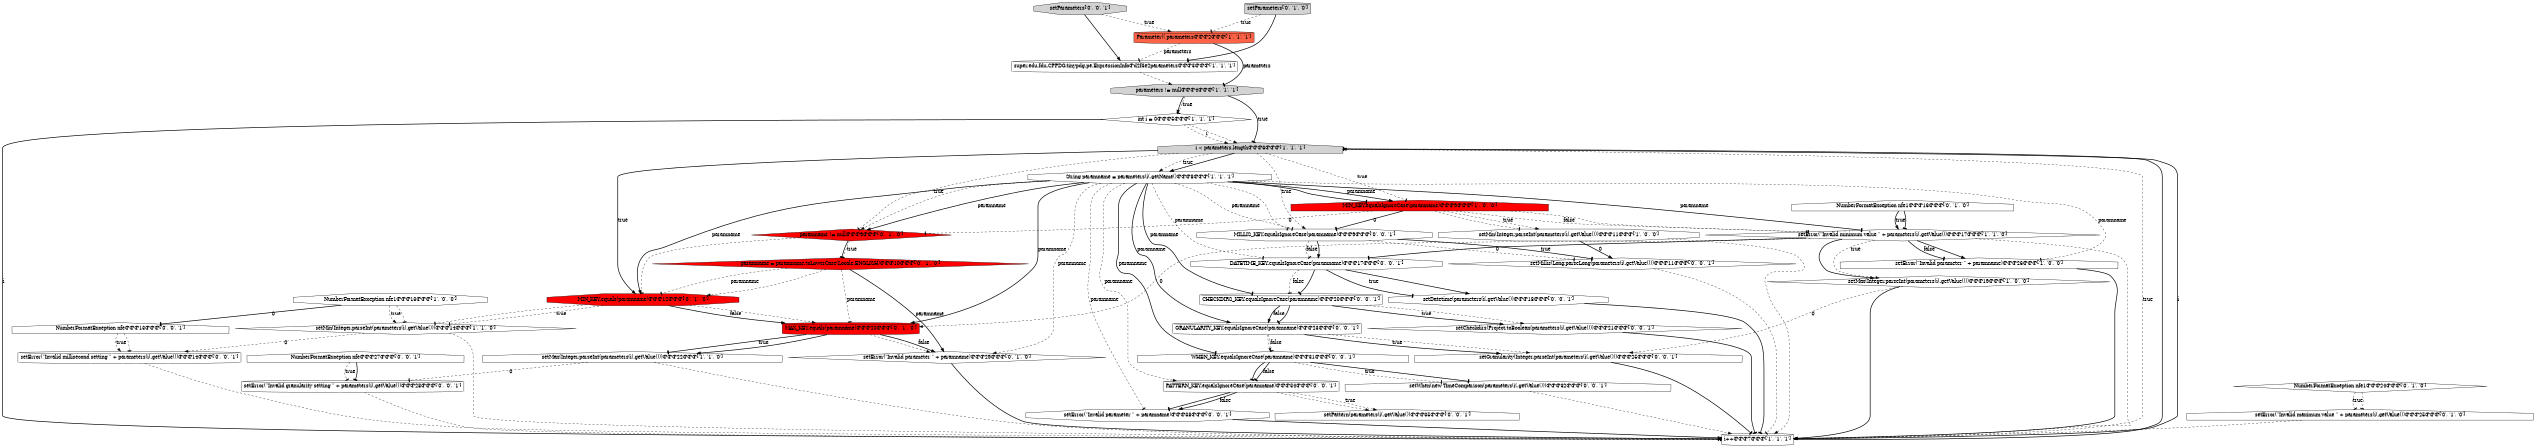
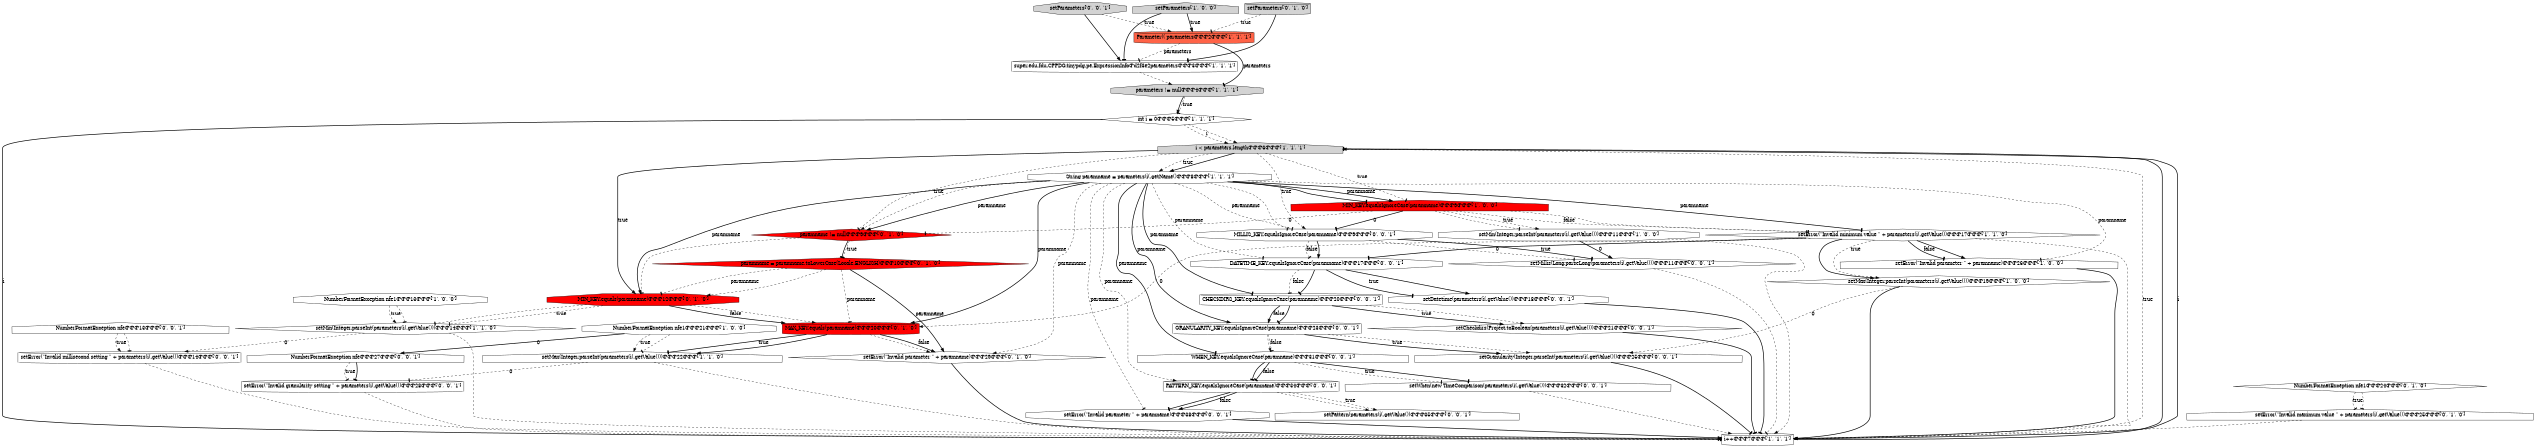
none -> (1186, 9)
(1253, 112) -> none
(1903, 206) -> none
(252, 315) -> none
none -> (679, 329)
